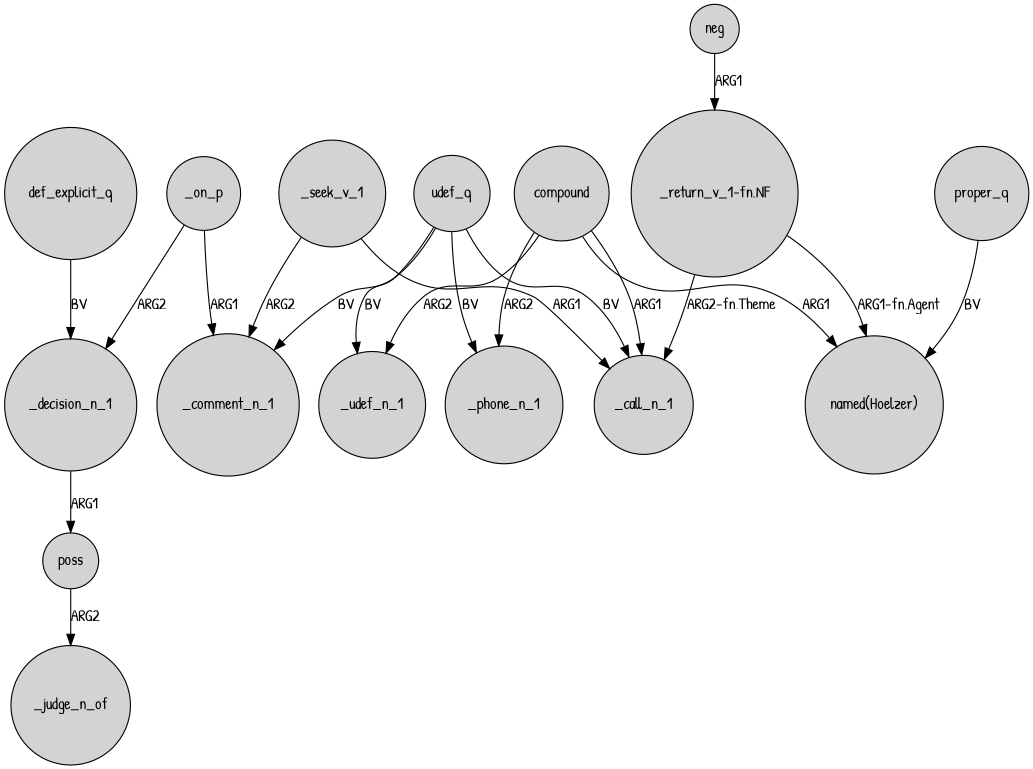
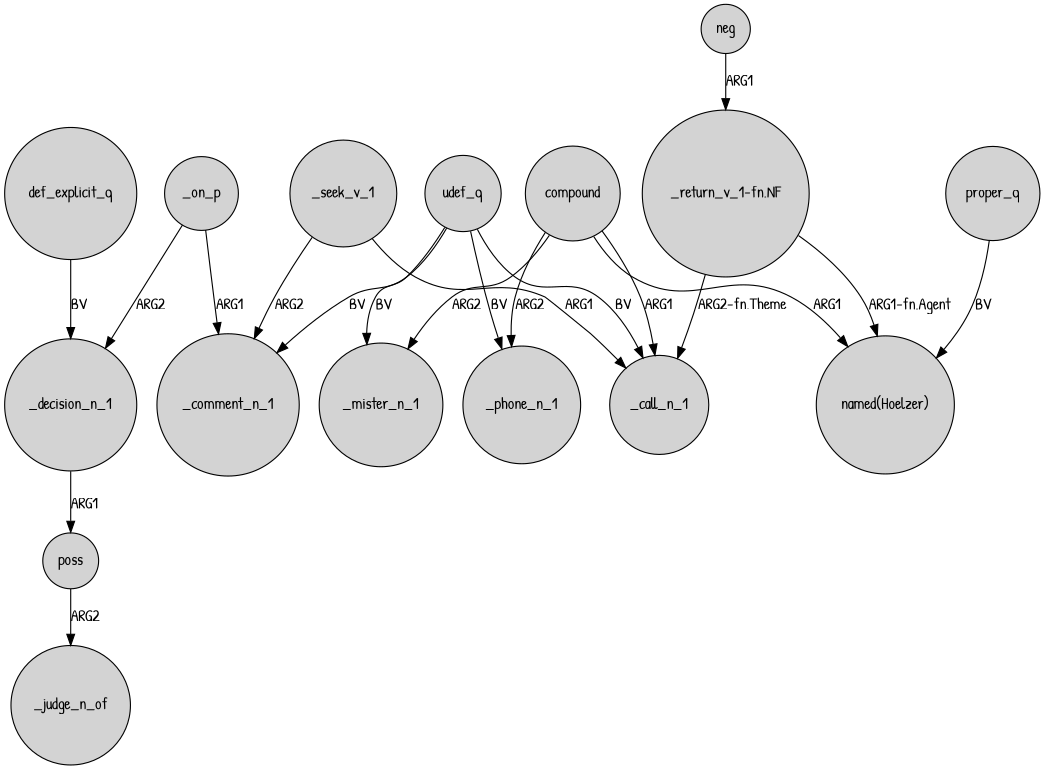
(372, 405) -> (381, 405)
